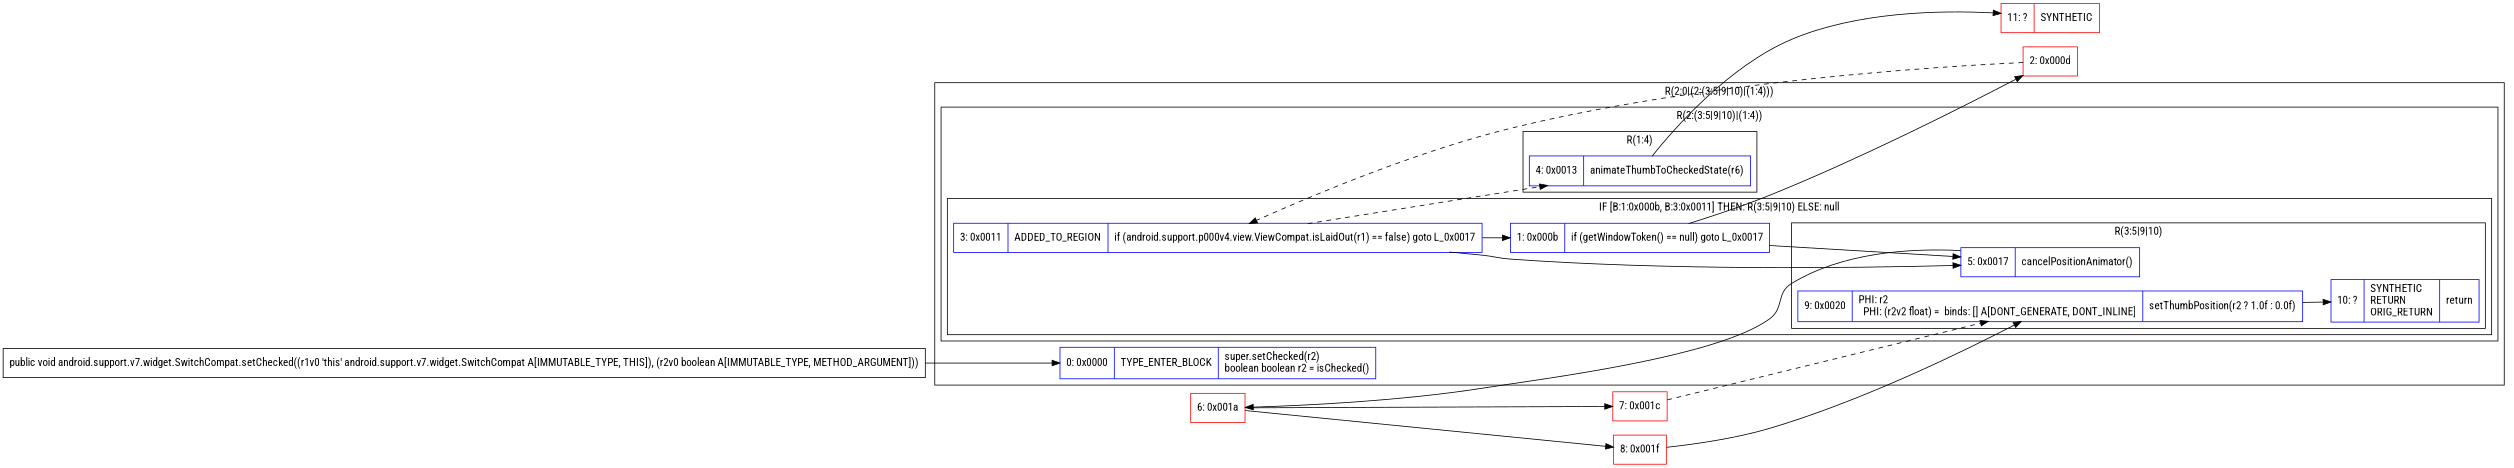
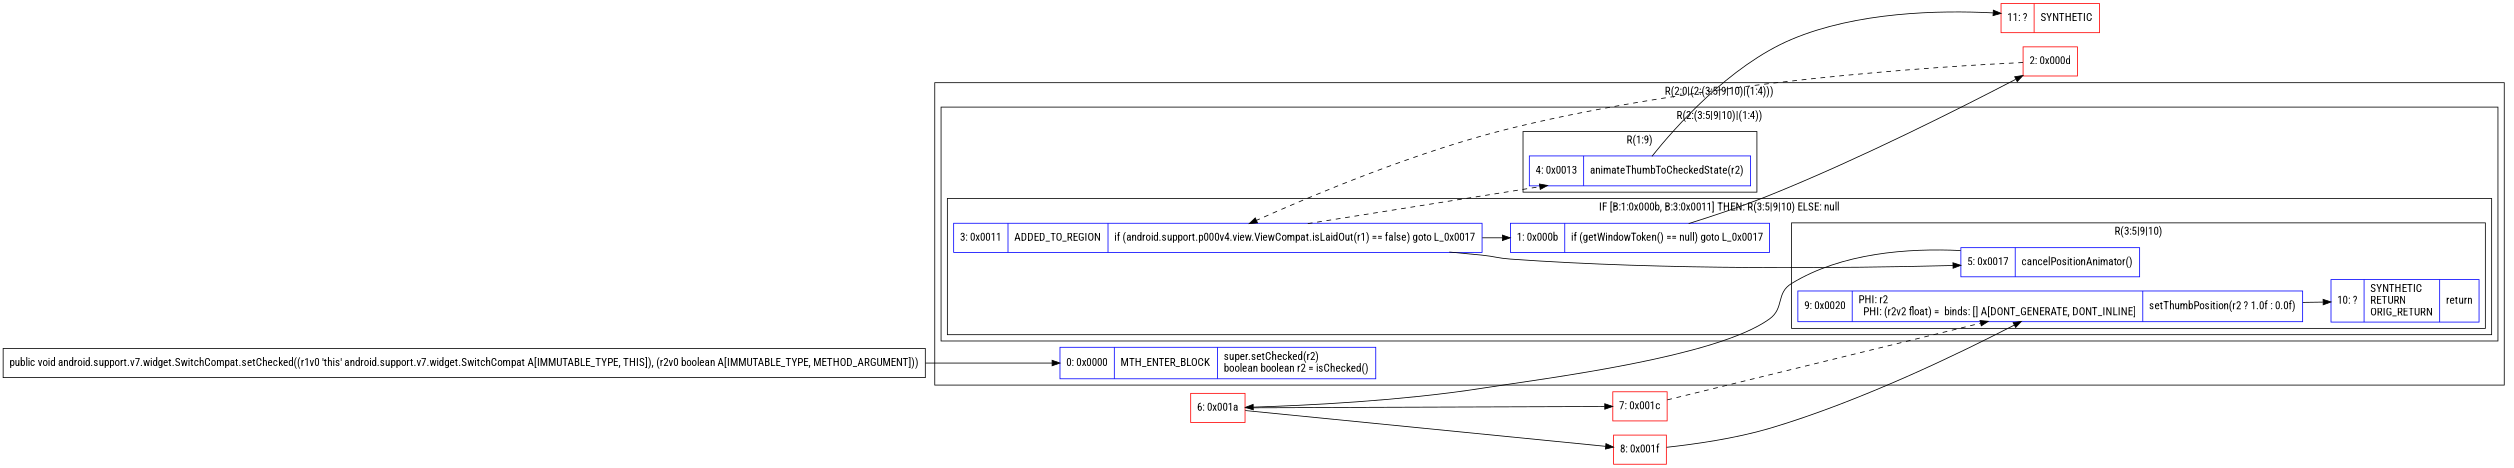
(1640, 141) -> (1640, 141)
(1667, 170) -> (1667, 170)
(1861, 251) -> none
(1166, 363) -> (1166, 363)
